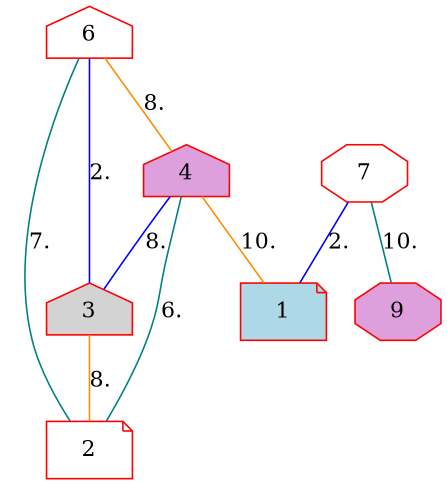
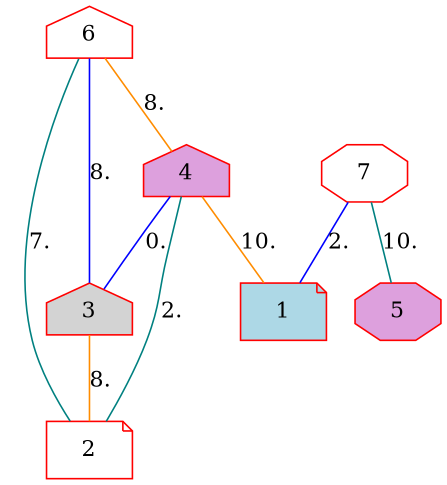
(101, 173) -> (101, 173)
(156, 243) -> (156, 243)
(172, 312) -> (172, 312)
(398, 312) -> (398, 312)
